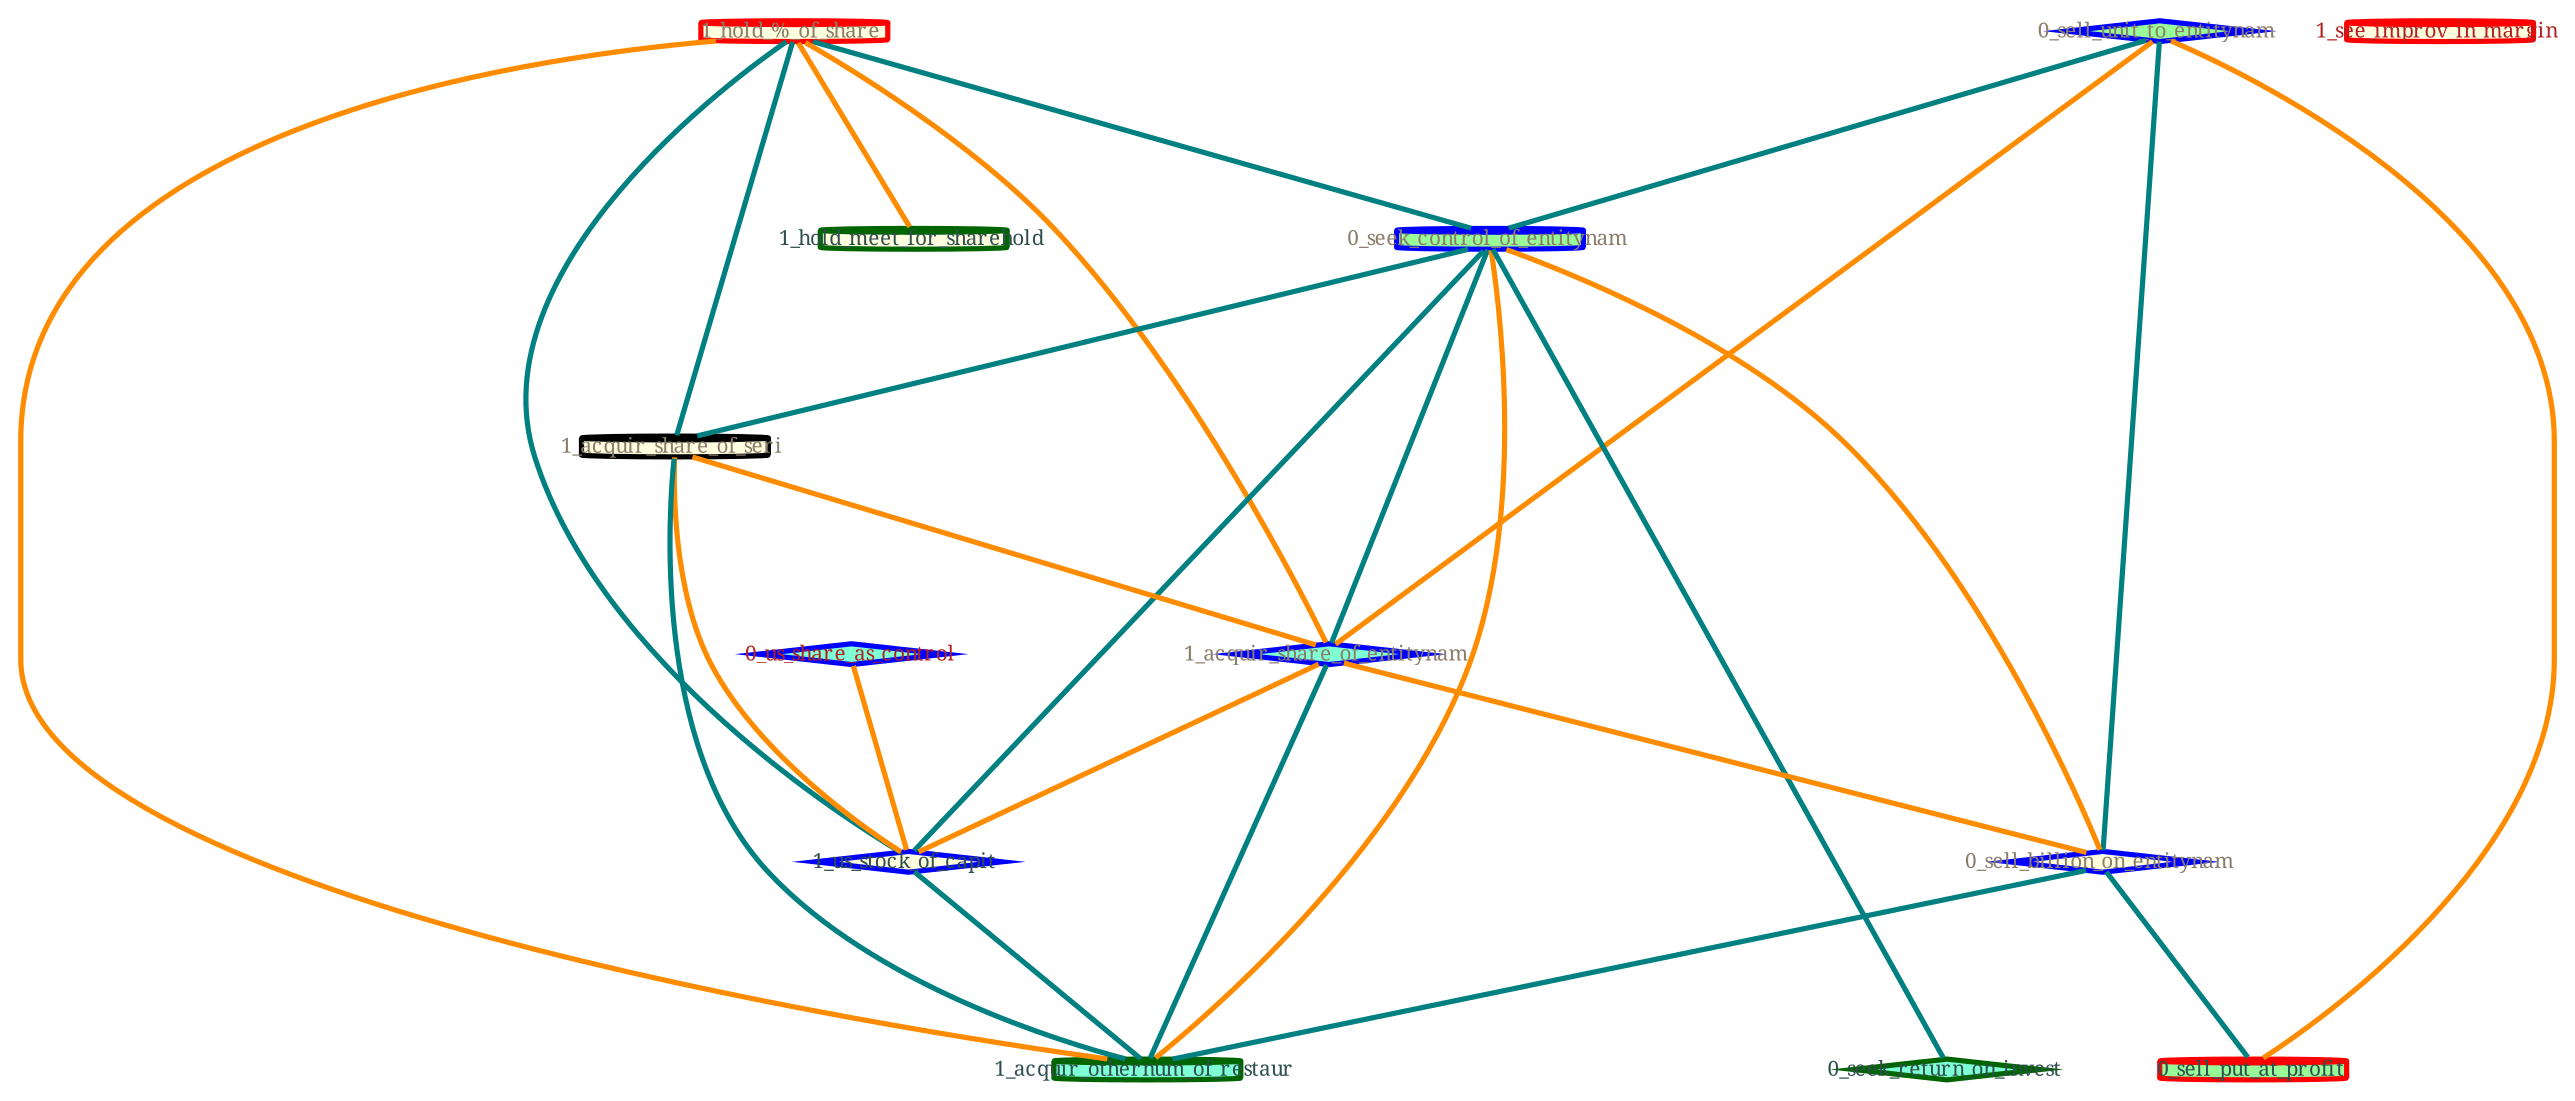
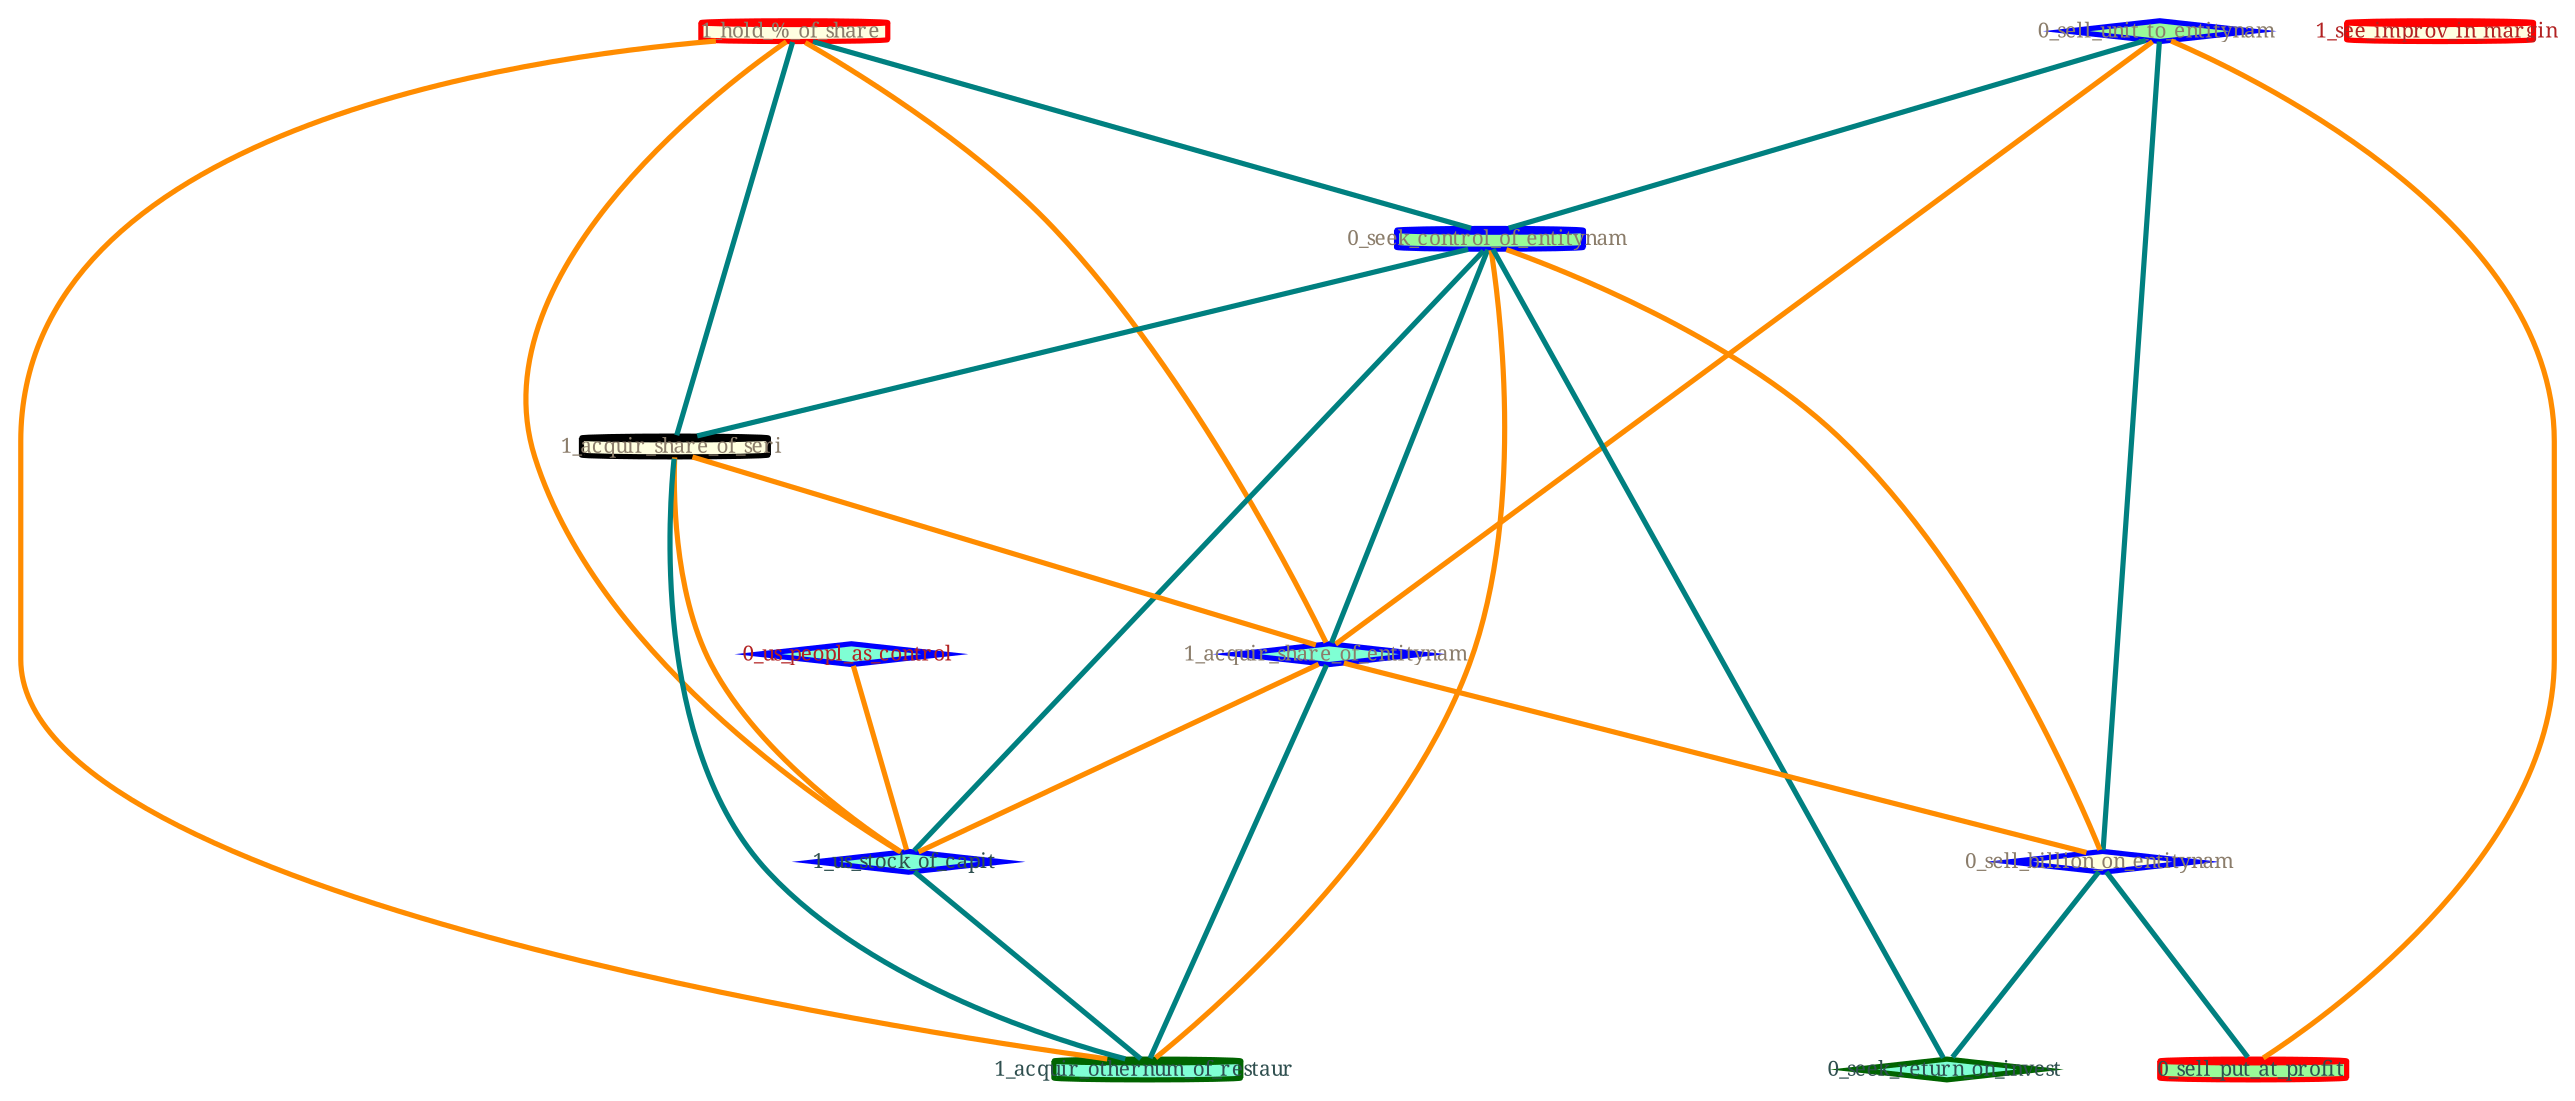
(914, 239) -> none
(541, 472) -> (541, 472)
(851, 654) -> (851, 654)
(909, 862) -> (909, 862)
(1629, 965) -> (2026, 965)
